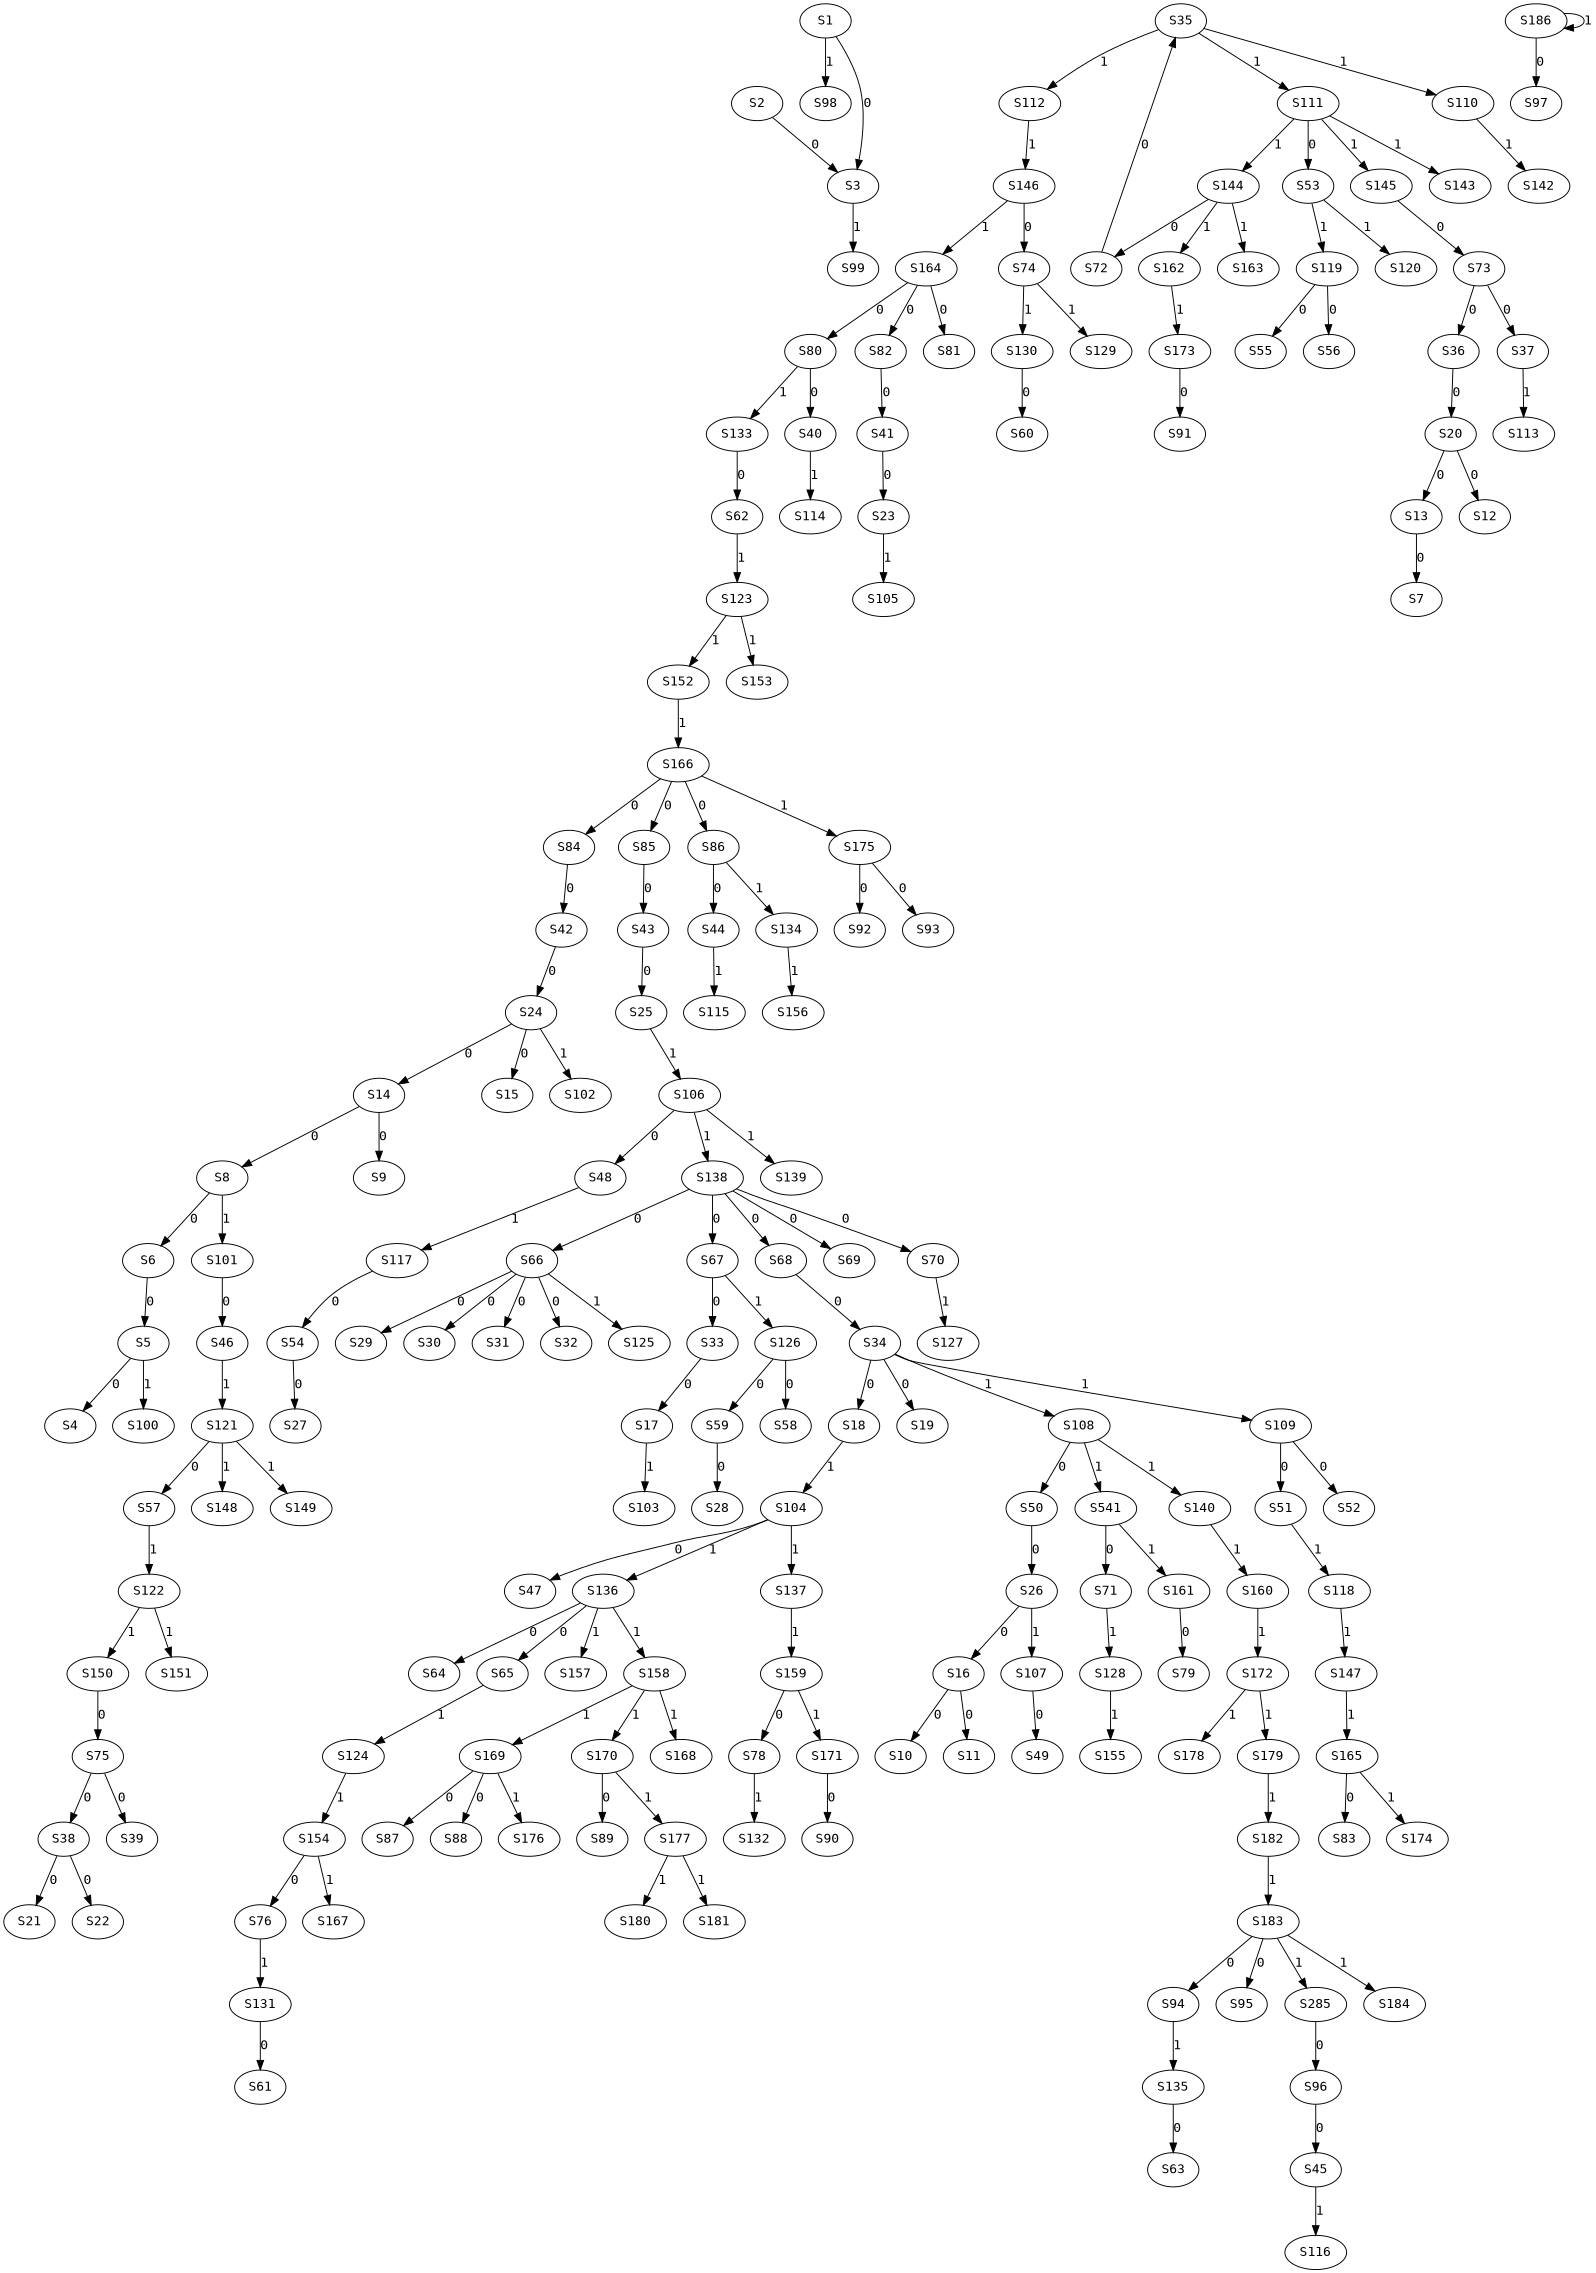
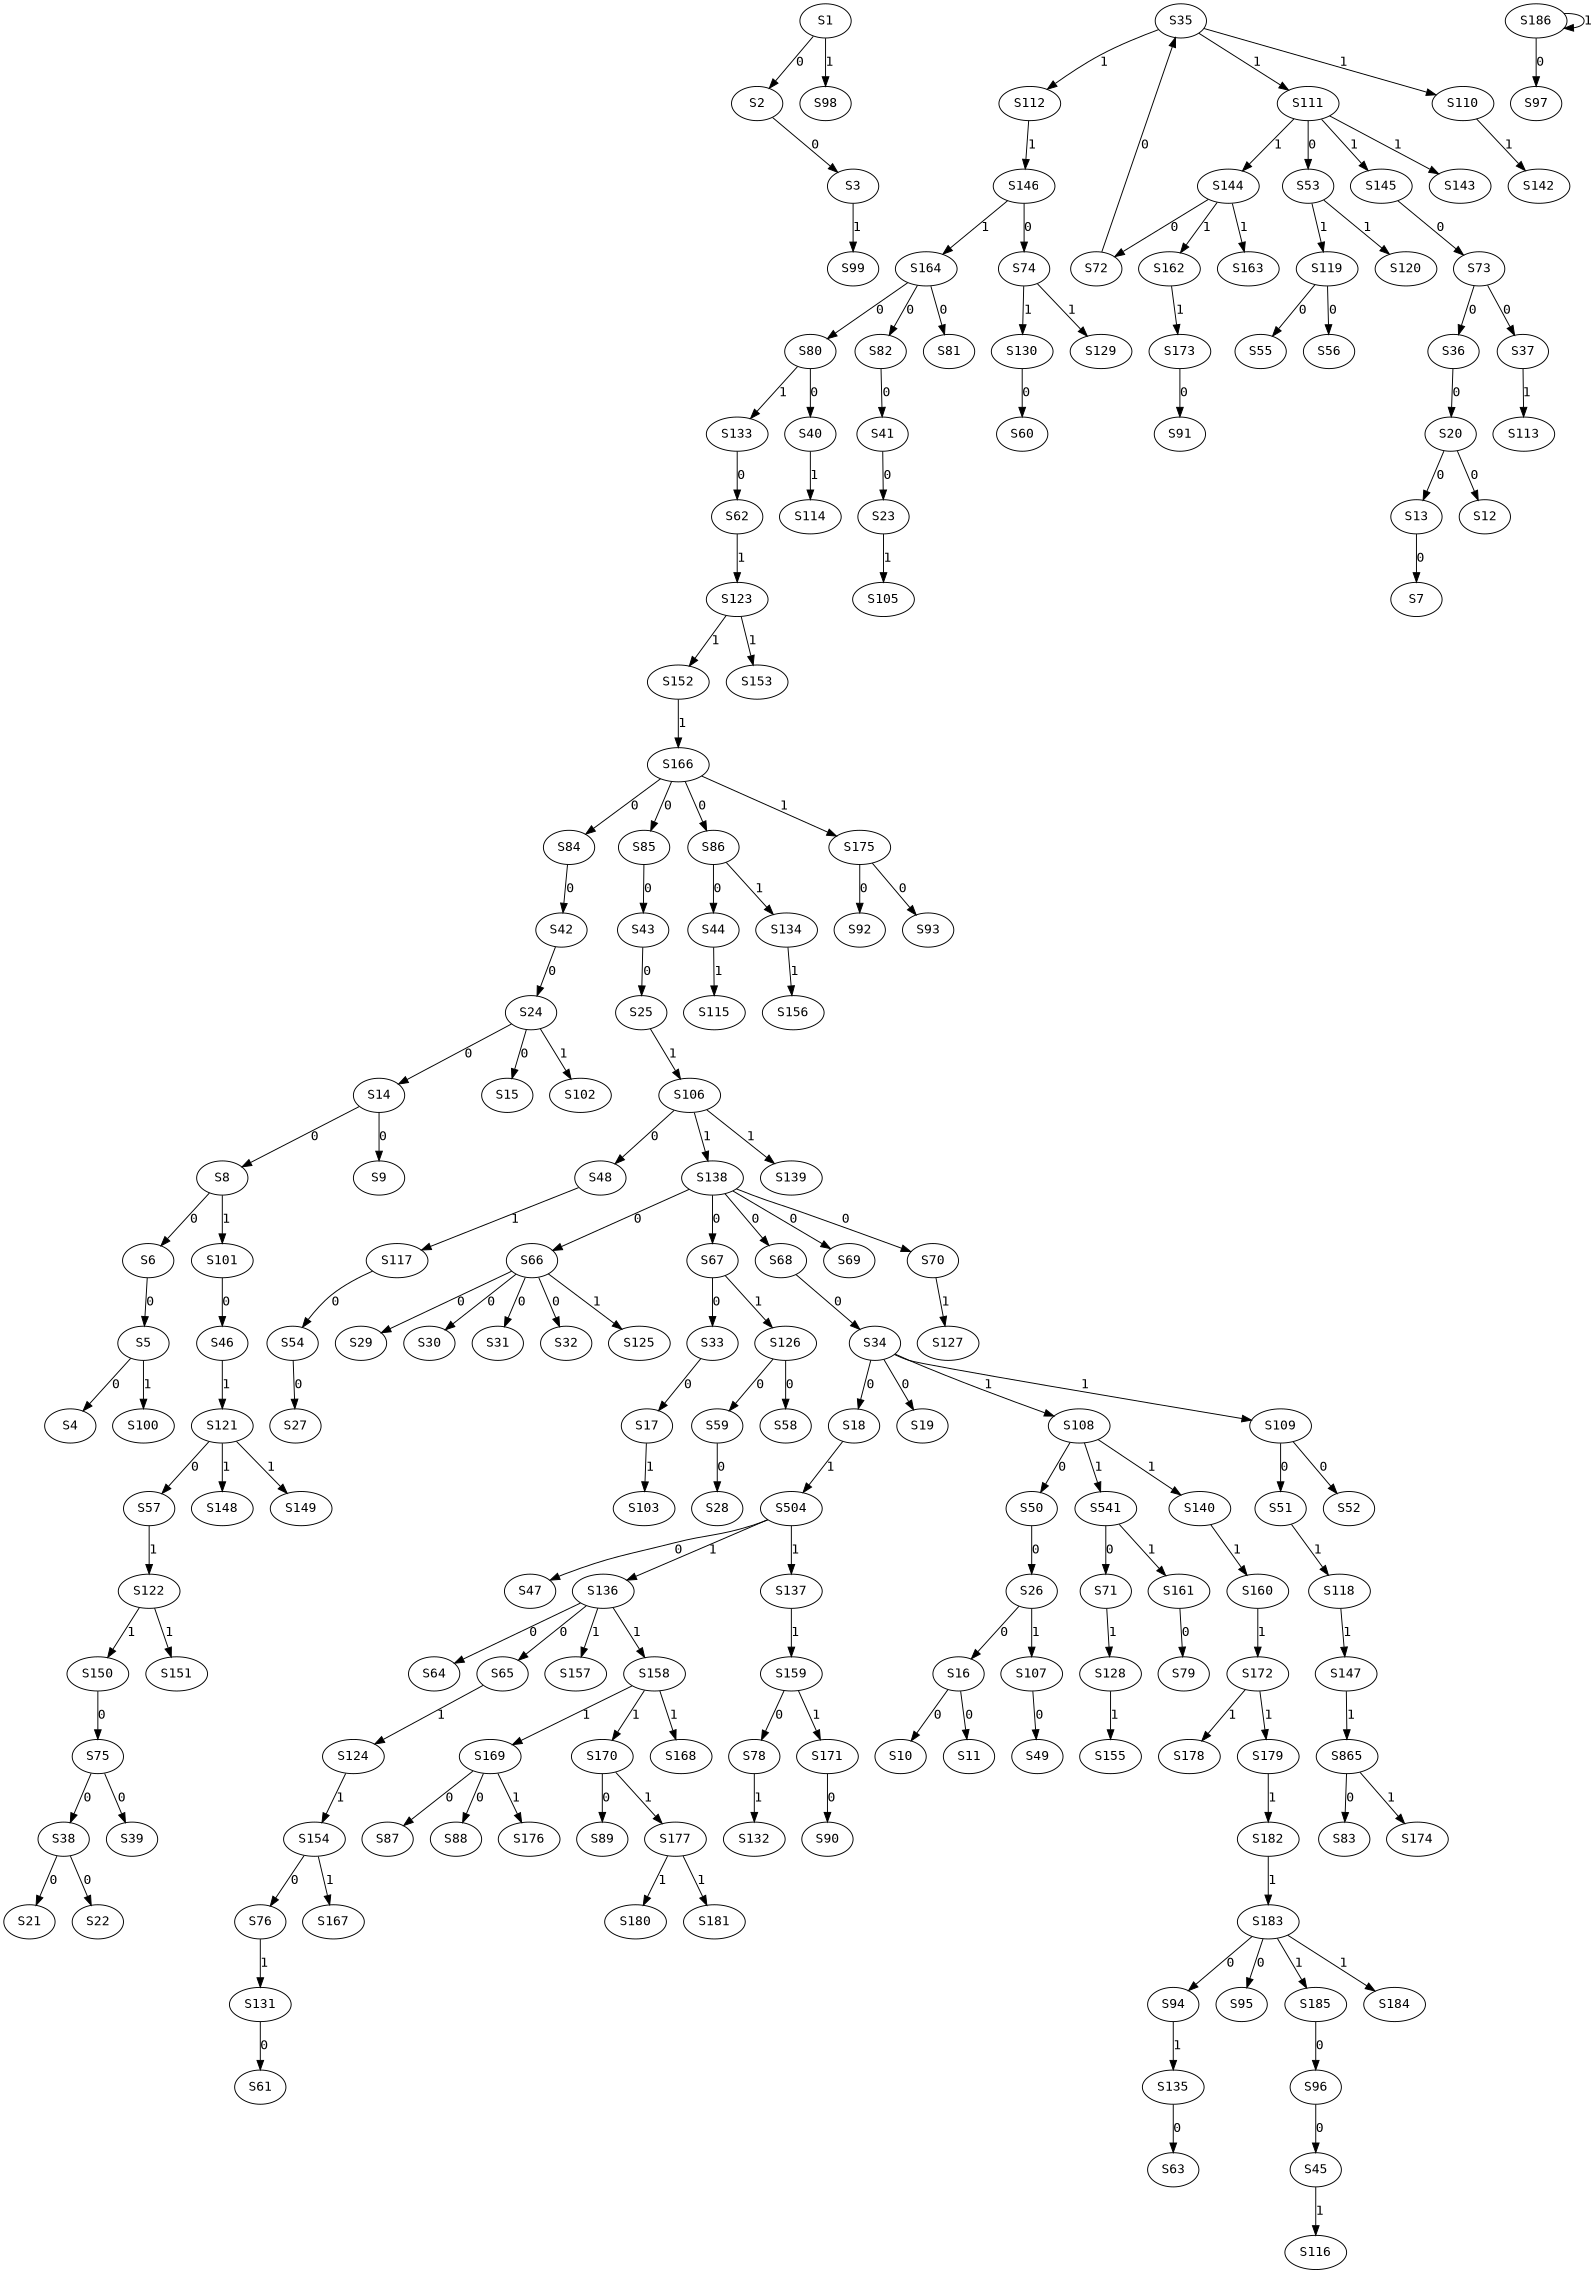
(862, 96) -> (794, 59)
(791, 1509) -> (791, 1509)
(1347, 1757) -> (1347, 1757)
(1316, 2005) -> (1316, 2005)
